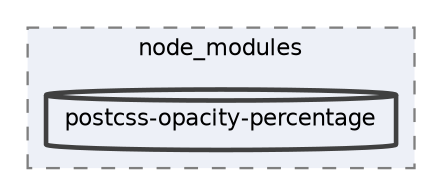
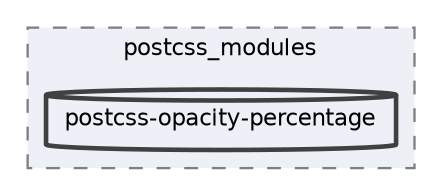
(221, 50) -> (221, 50)
